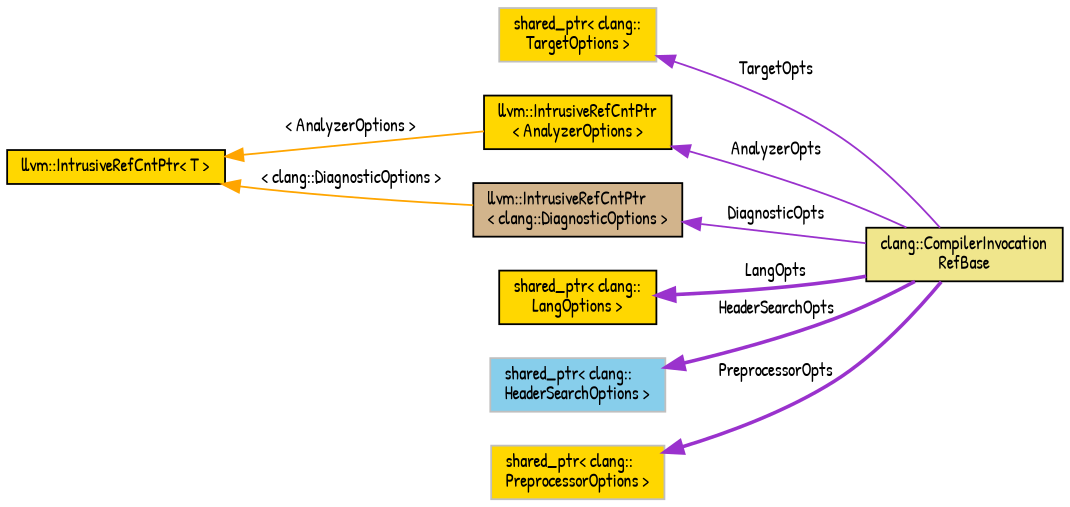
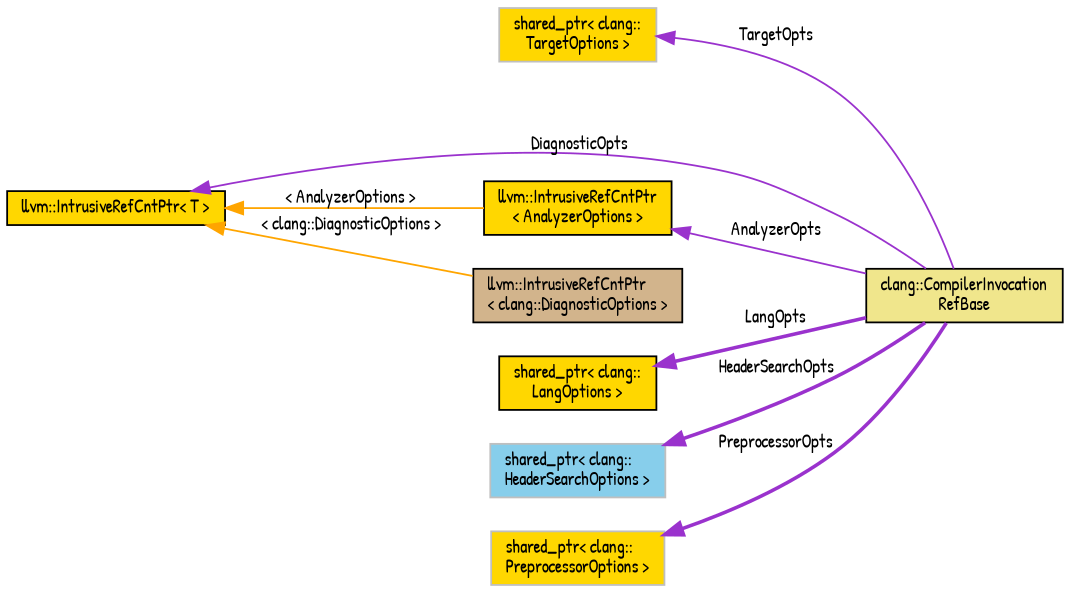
(784, 234) -> (579, 154)
